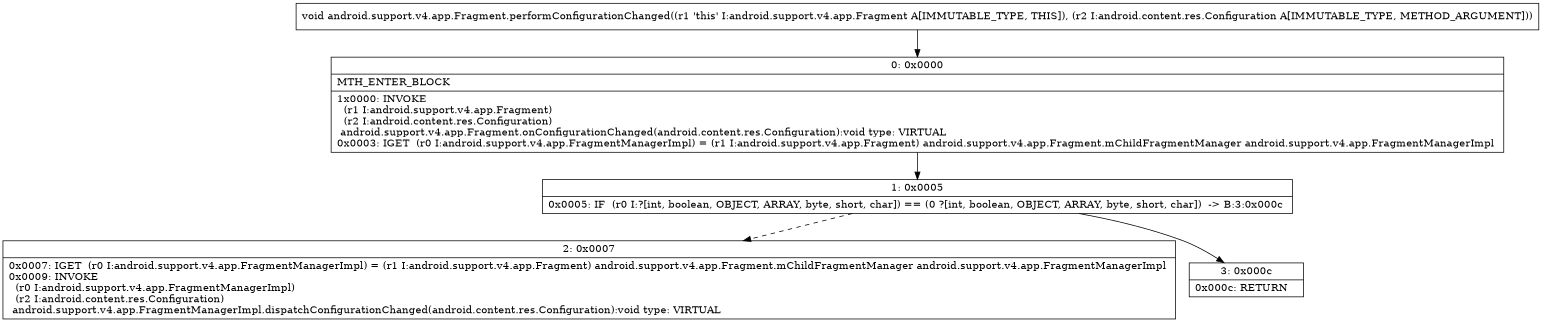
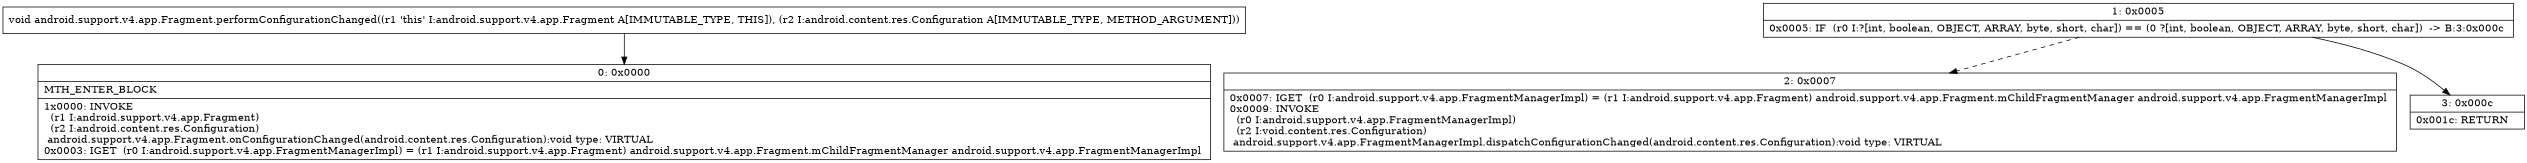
(917, 162) -> none
(1246, 288) -> (2467, 120)
(117, 299) -> (1329, 131)
